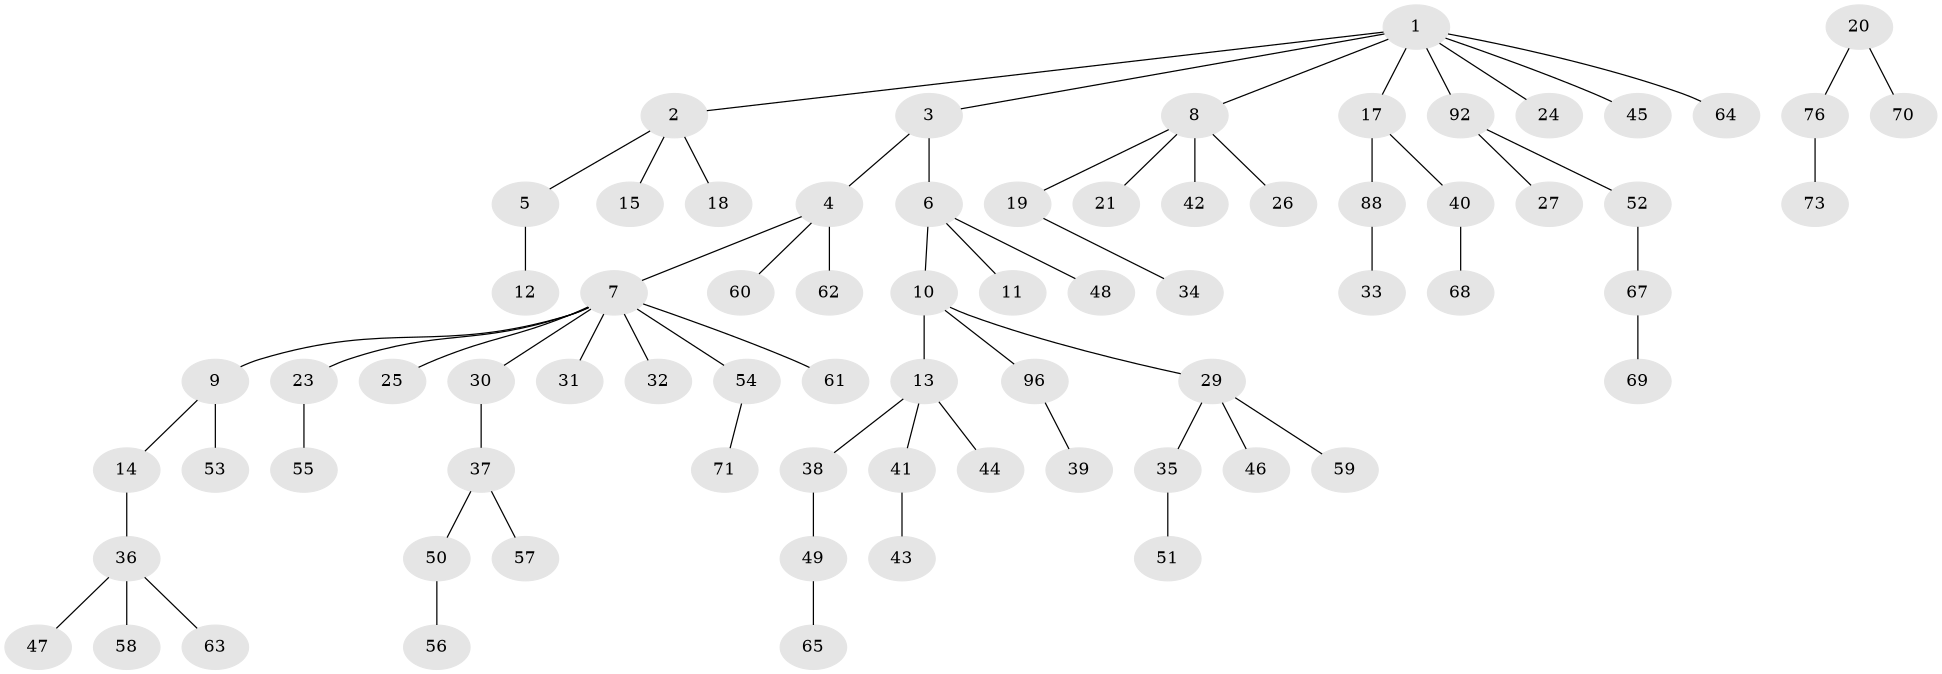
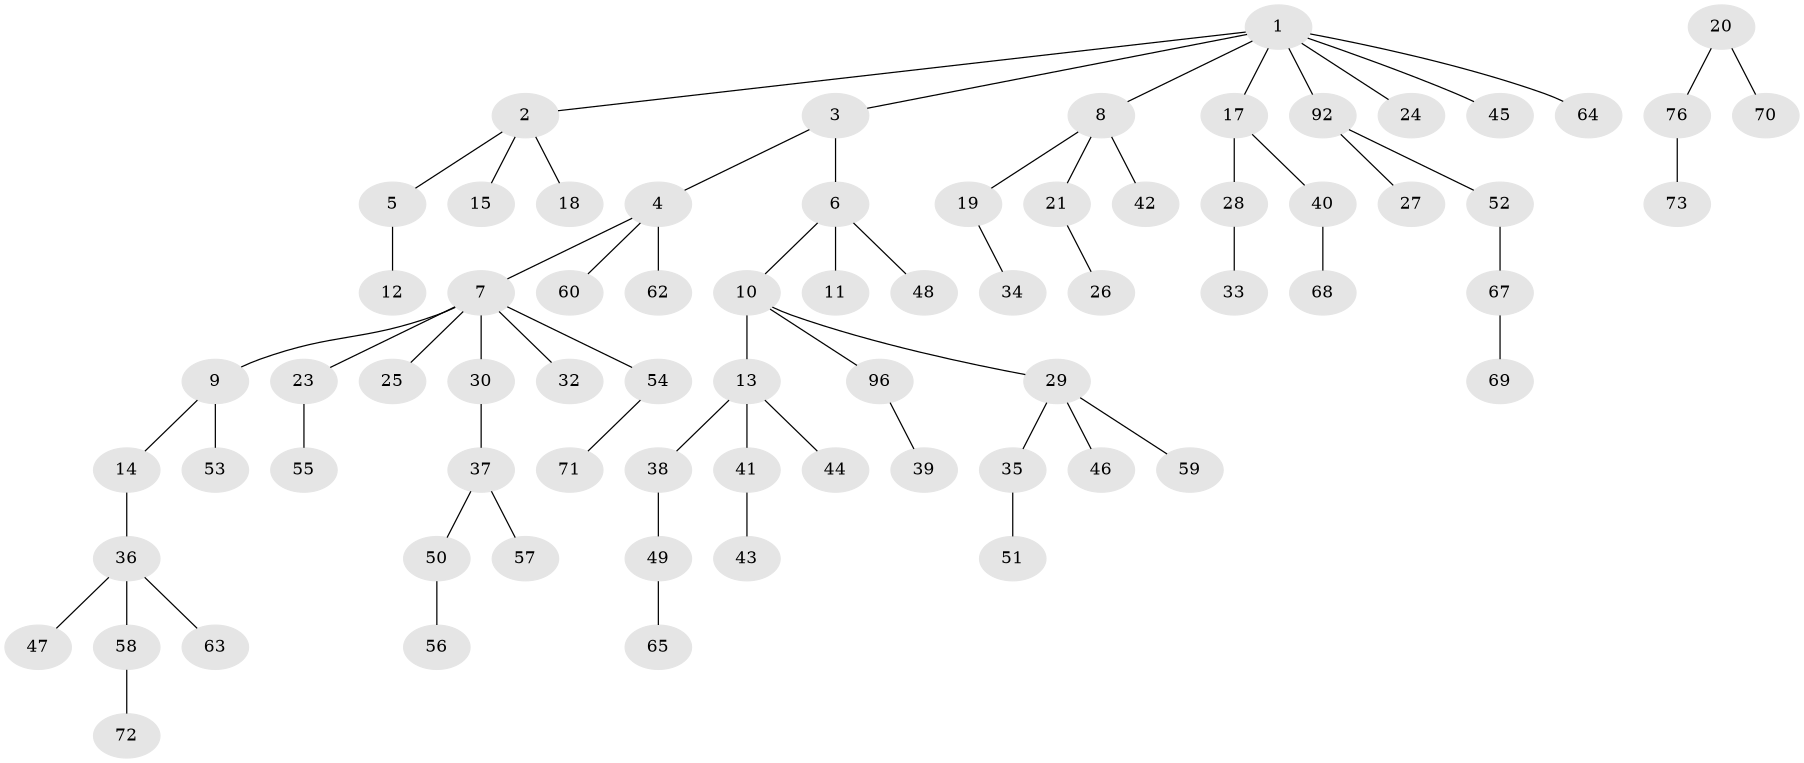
(1239, 160) -> (1079, 249)
(1372, 204) -> (1234, 204)
(570, 381) -> none
(836, 381) -> none
none -> (127, 736)
